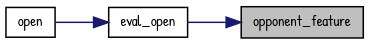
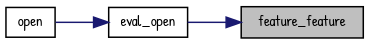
(302, 22) -> (302, 22)
